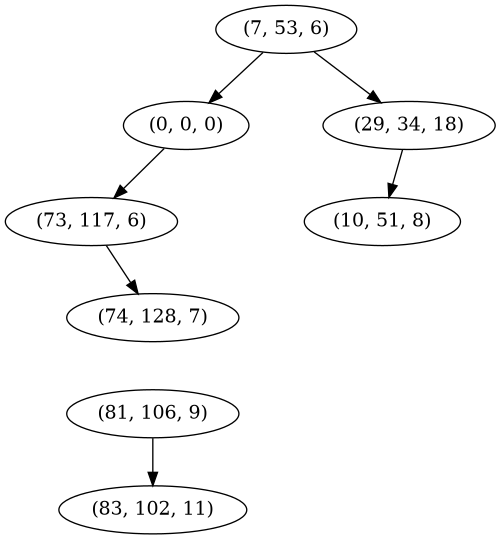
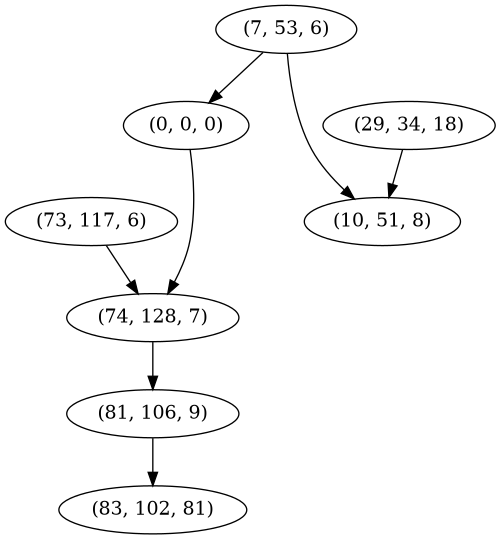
(342, 73) -> (302, 128)
(144, 168) -> (193, 217)
none -> (153, 359)
(153, 510) -> (153, 510)
